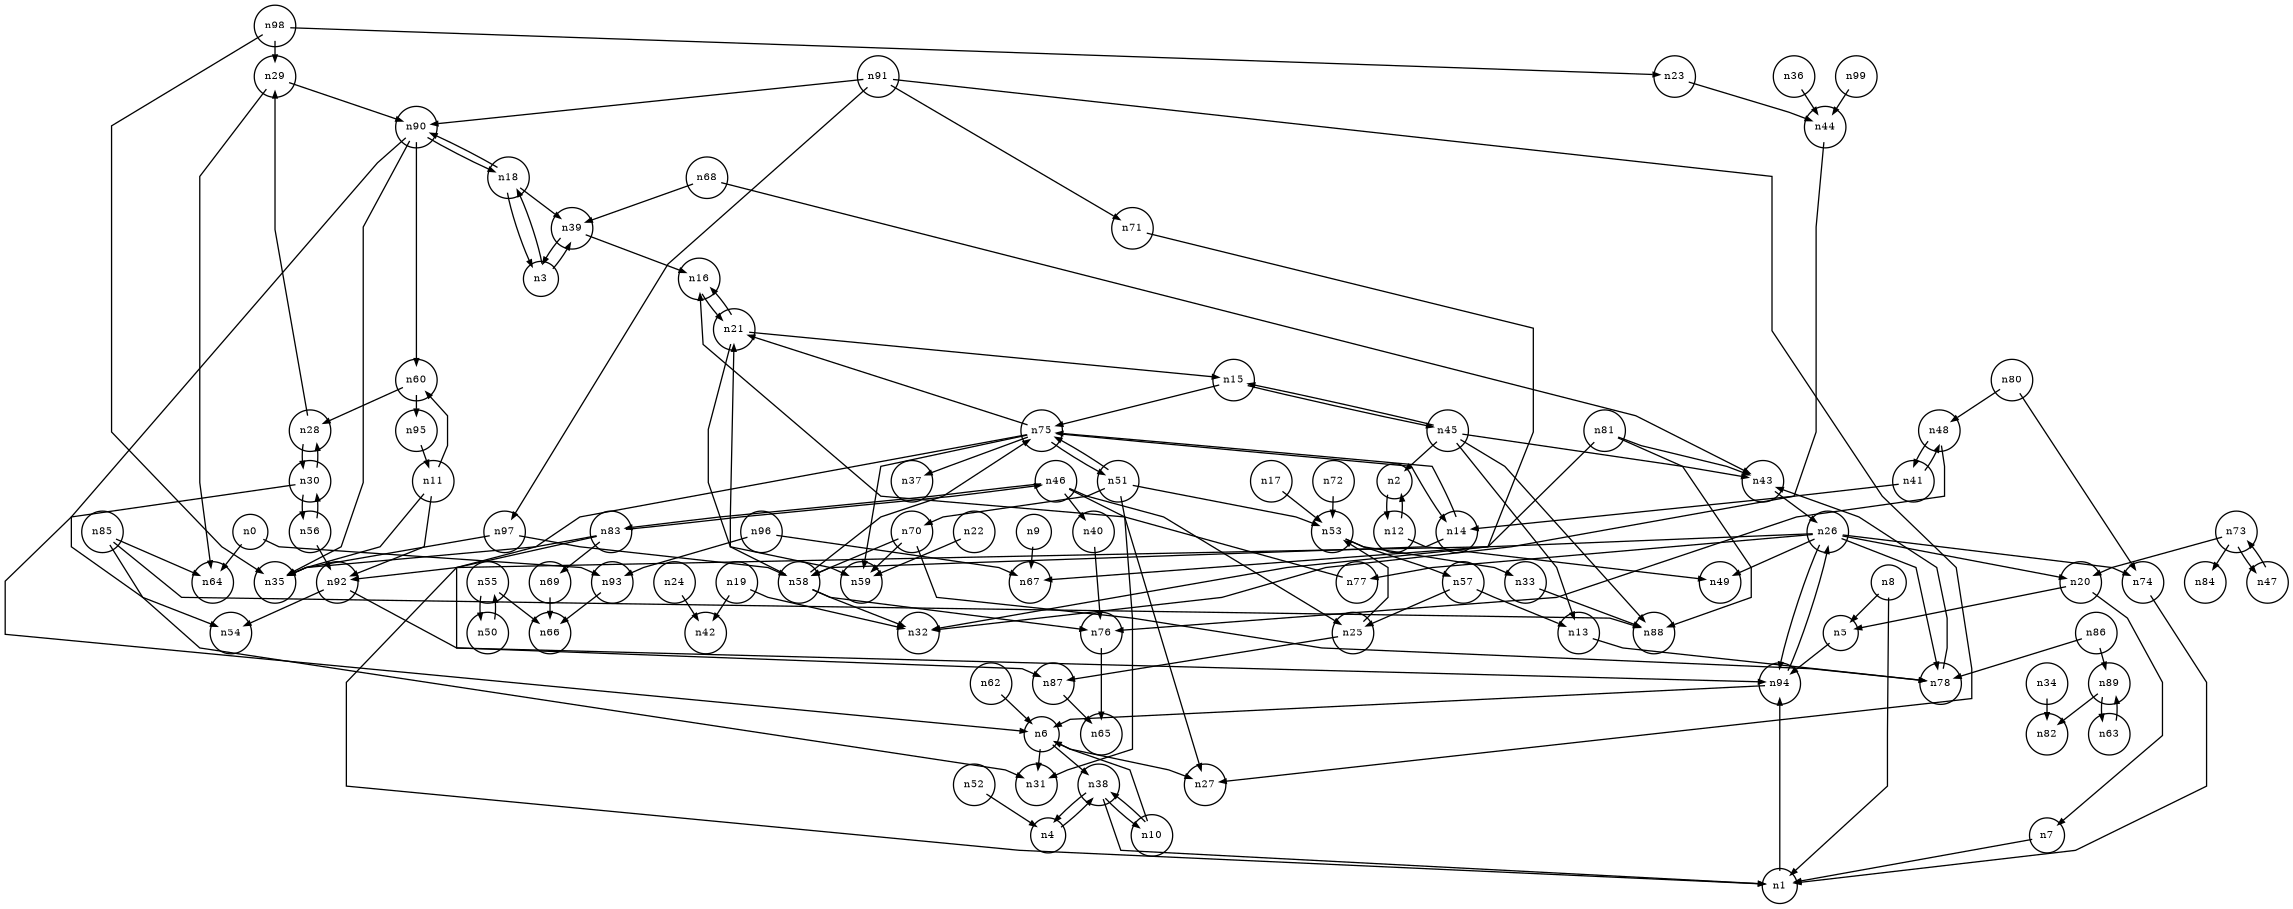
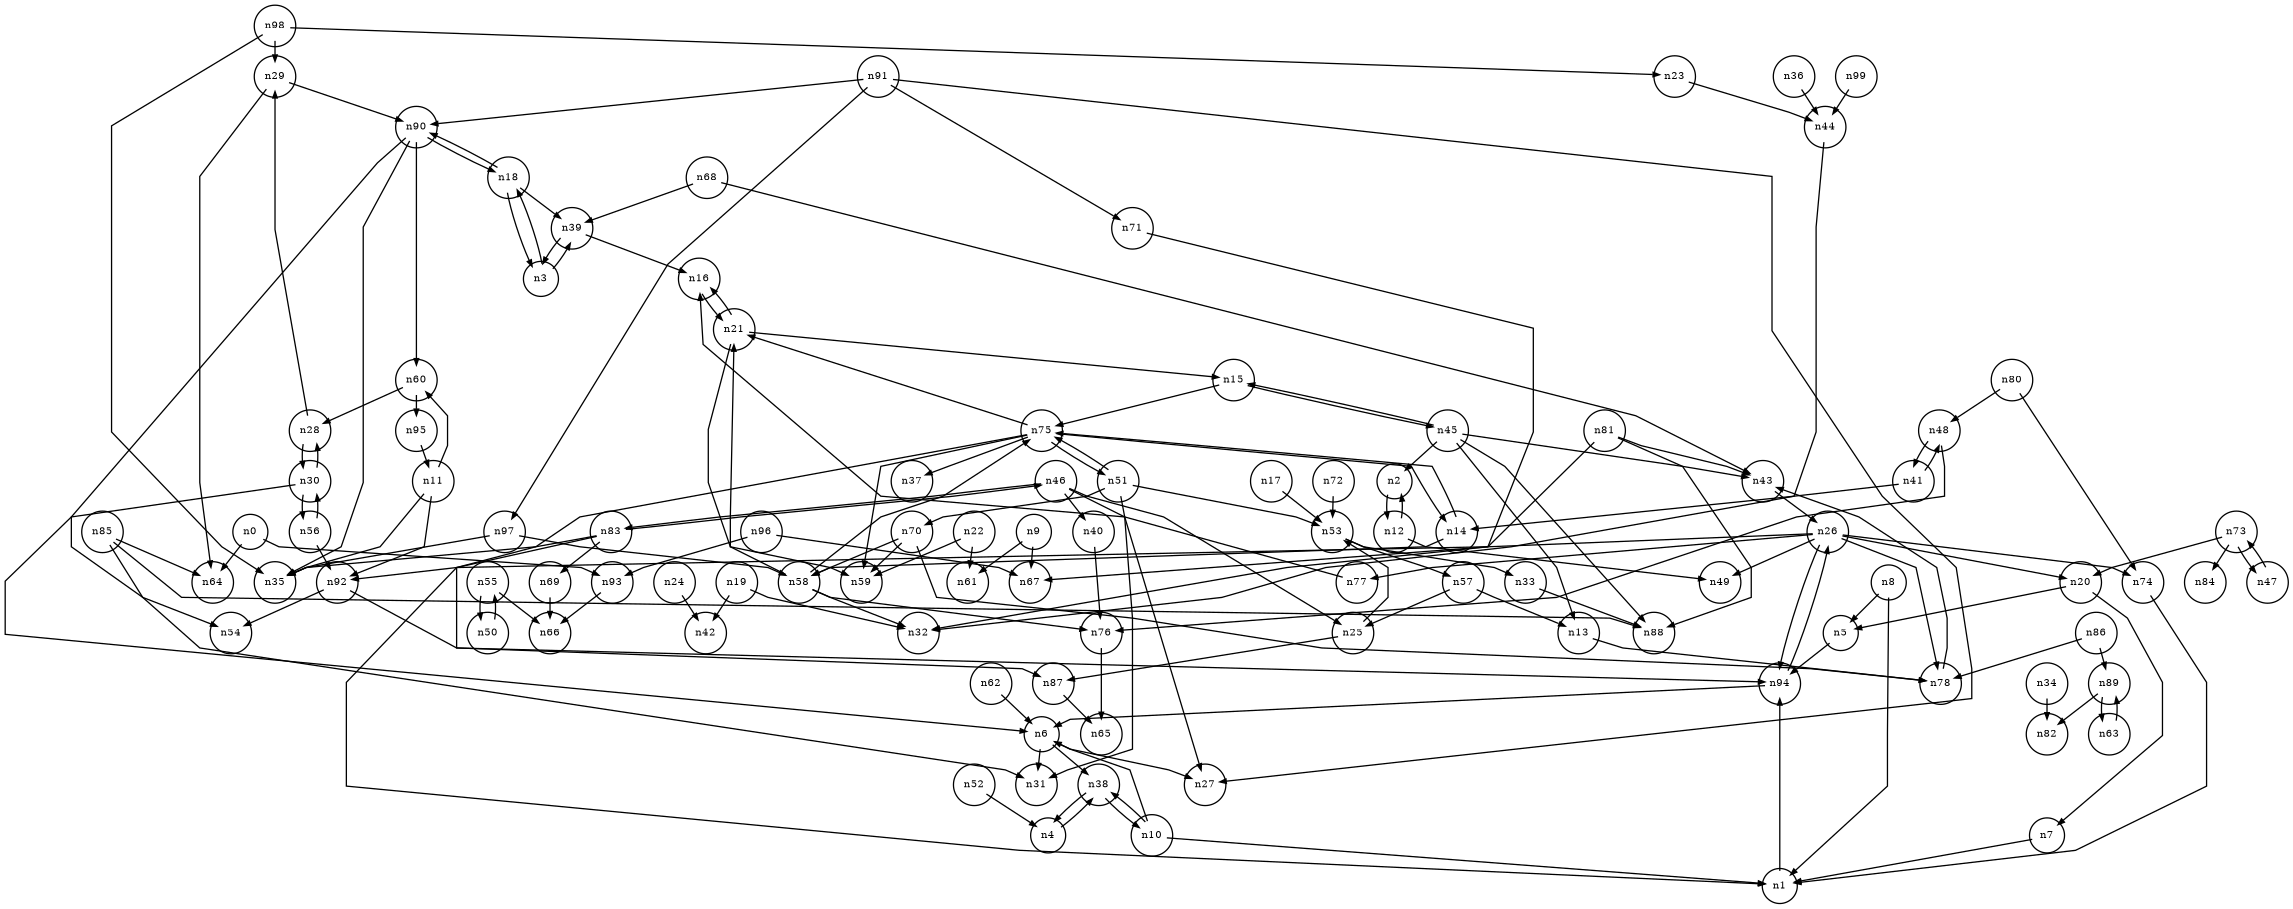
none -> (968, 582)
(1412, 866) -> (1462, 860)
